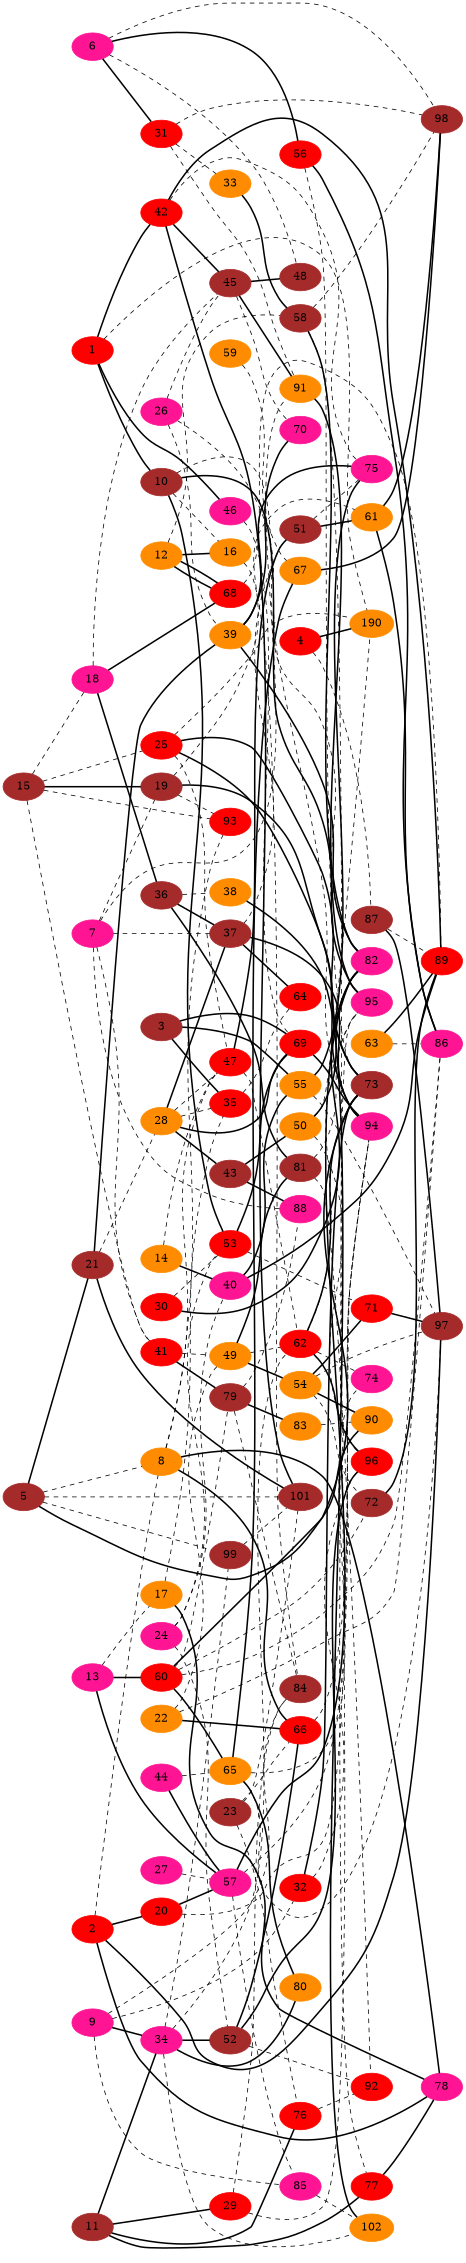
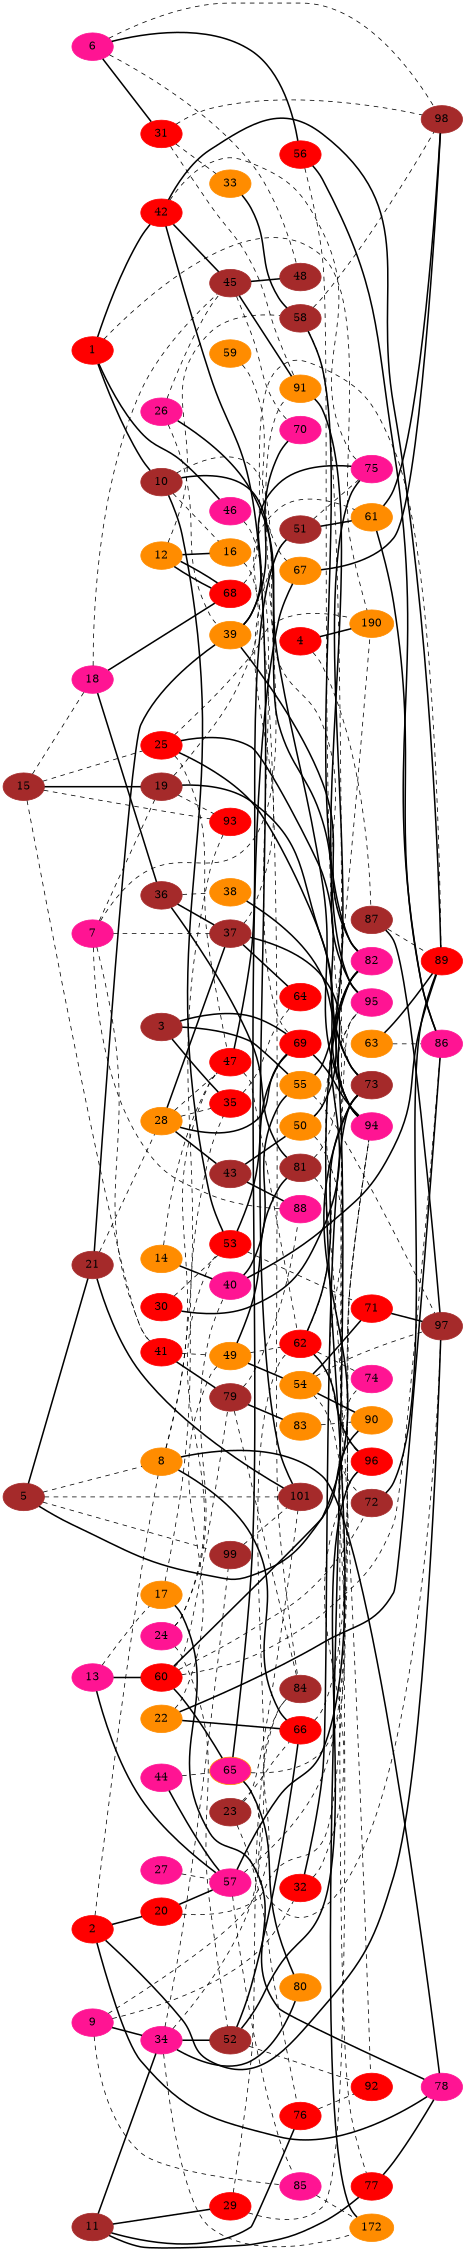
(297, 754) -> (297, 754)
(409, 1449) -> (409, 1449)
(230, 1771) -> (230, 1771)
(372, 2228) -> (372, 2228)
